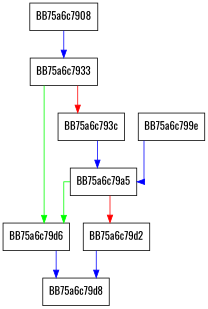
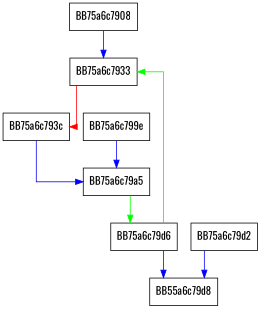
(44, 150) -> (163, 138)
(110, 205) -> none
(76, 292) -> (184, 292)
